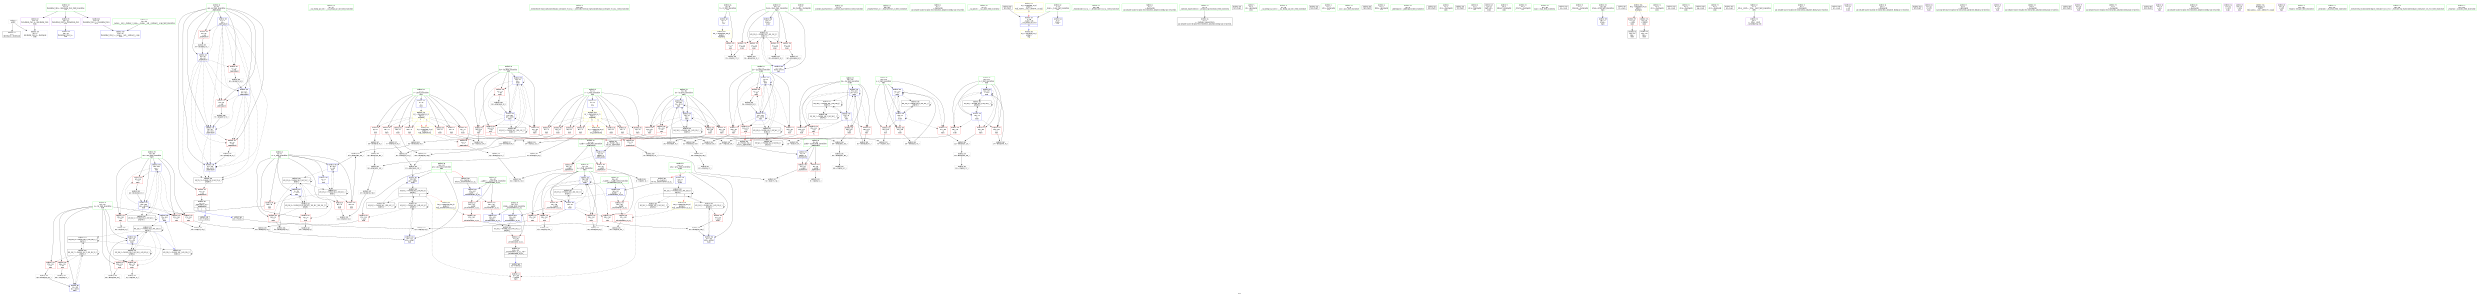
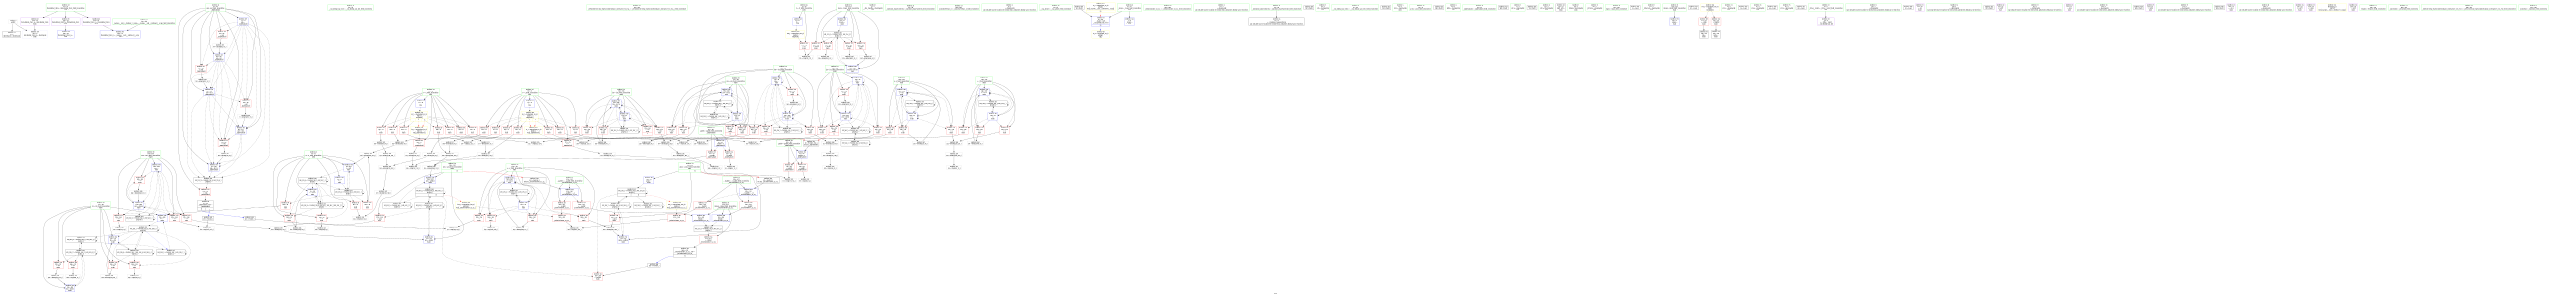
(613, 143) -> none
